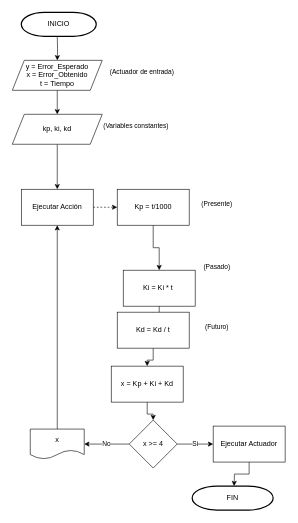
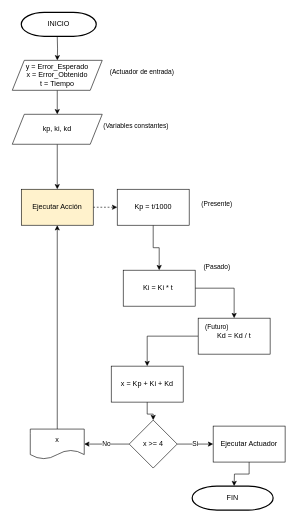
(57, 207) -> (57, 207)
(153, 330) -> (234, 336)
